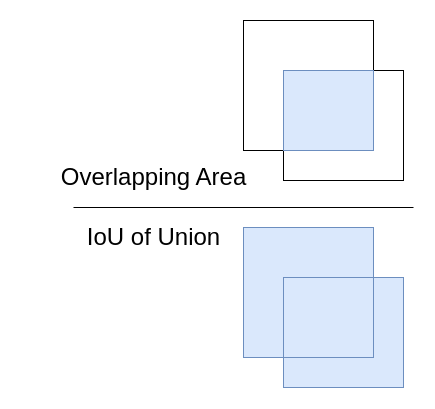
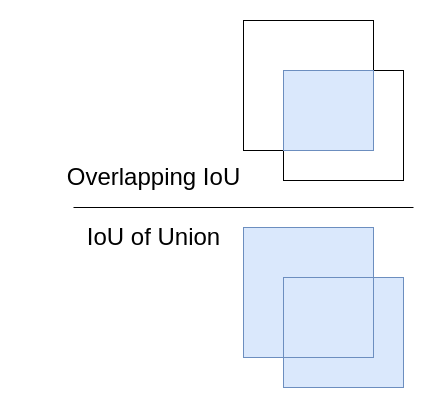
(154, 178) -> (154, 178)
